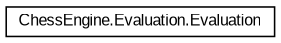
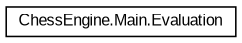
(140, 22) -> (121, 22)
